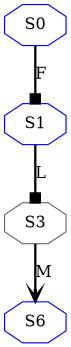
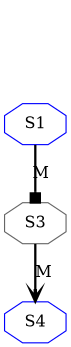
(35, 25) -> none
(41, 174) -> (41, 174)
(35, 322) -> (35, 322)
